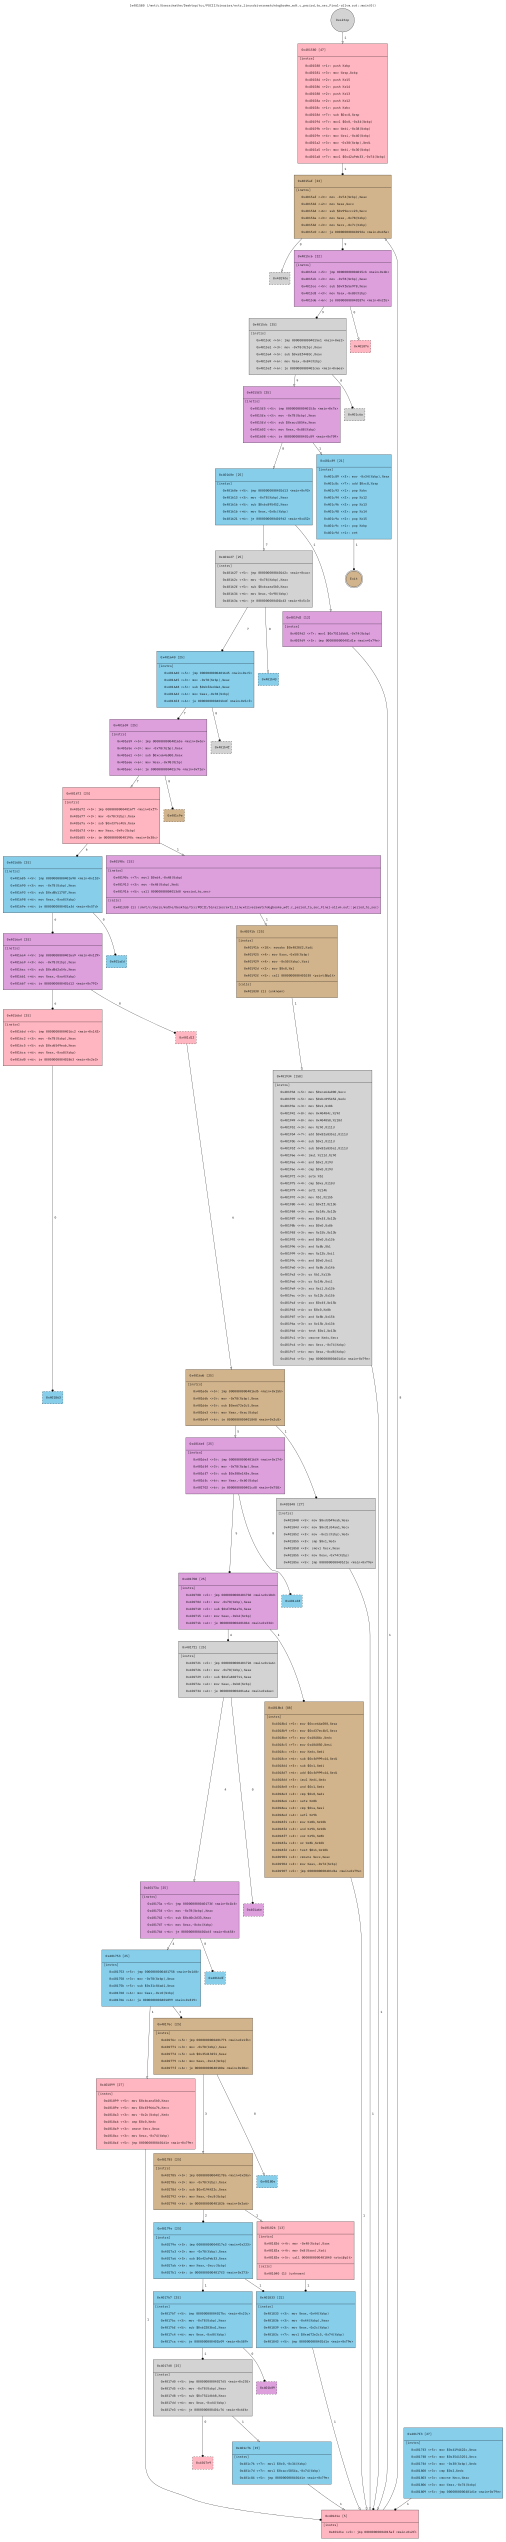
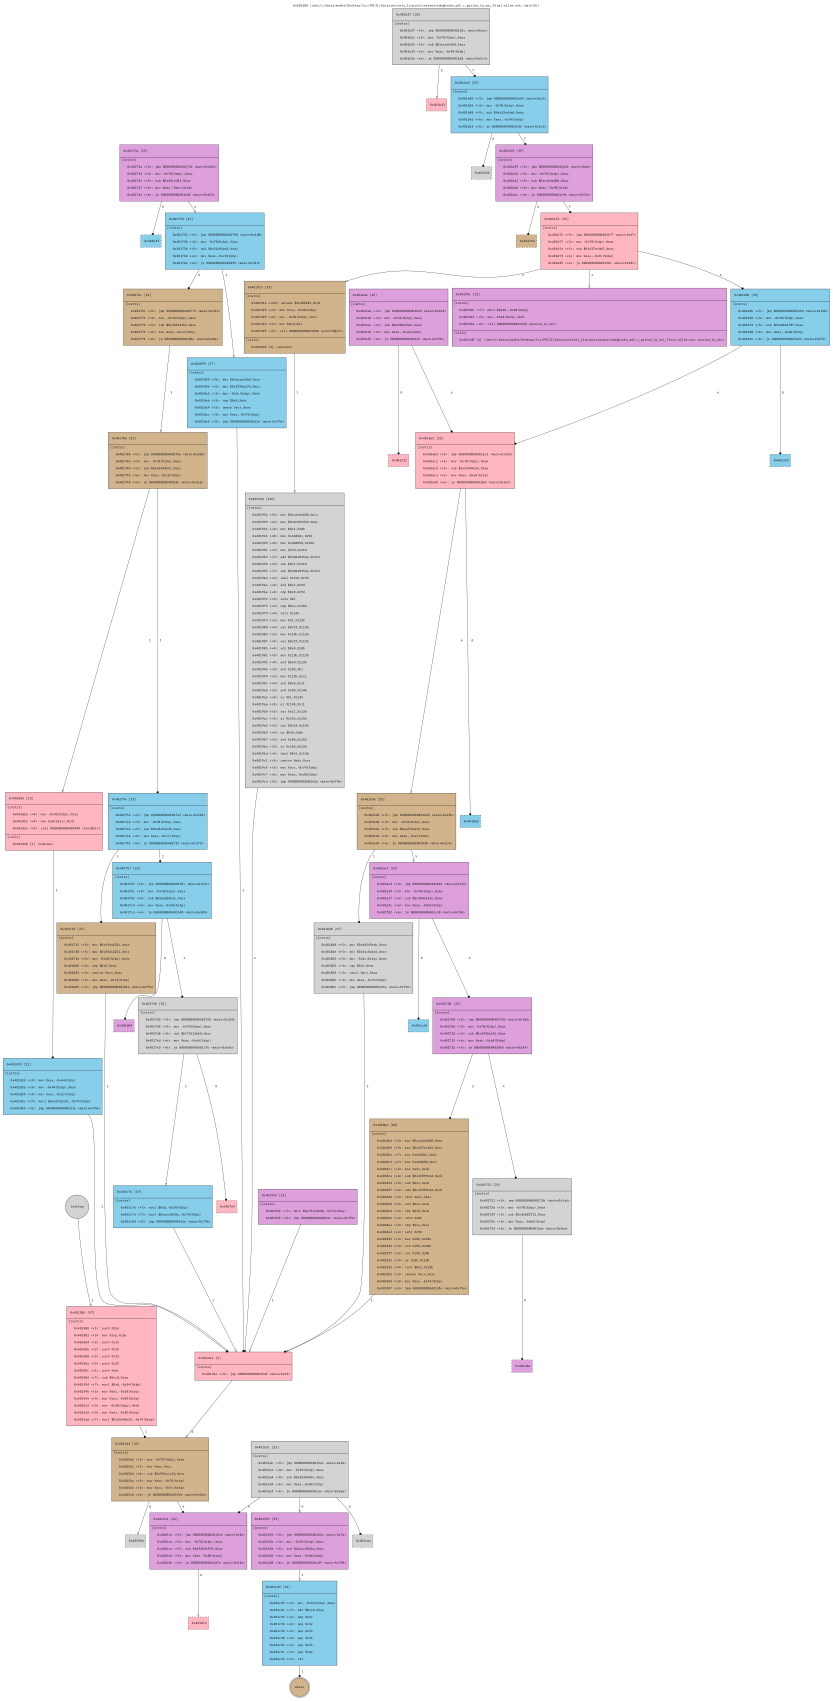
(321, 312) -> (250, 1505)
(264, 497) -> none
(354, 579) -> (300, 1687)
(268, 679) -> (437, 105)
(135, 781) -> (566, 206)
(263, 919) -> (444, 274)
(53, 922) -> (632, 399)
(209, 1206) -> (436, 640)
(209, 1789) -> none
(146, 2114) -> (237, 393)
(267, 2182) -> none
(361, 2192) -> (333, 1328)
(254, 2285) -> (103, 883)
(453, 2463) -> (106, 958)
